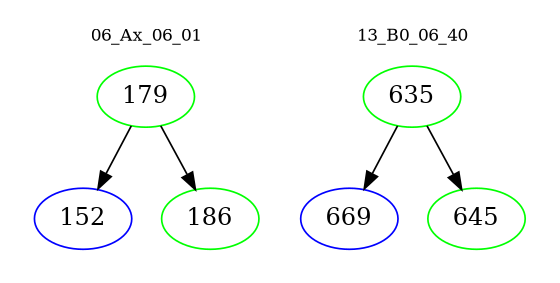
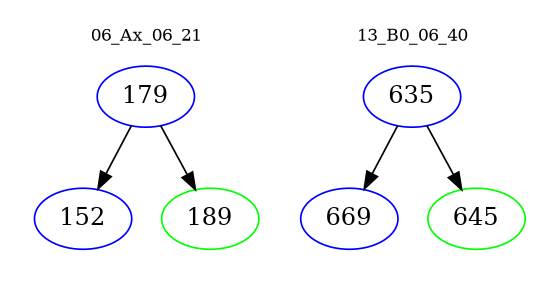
(147, 36) -> (147, 36)
(146, 97) -> (146, 97)
(412, 97) -> (412, 97)
(210, 219) -> (210, 219)
